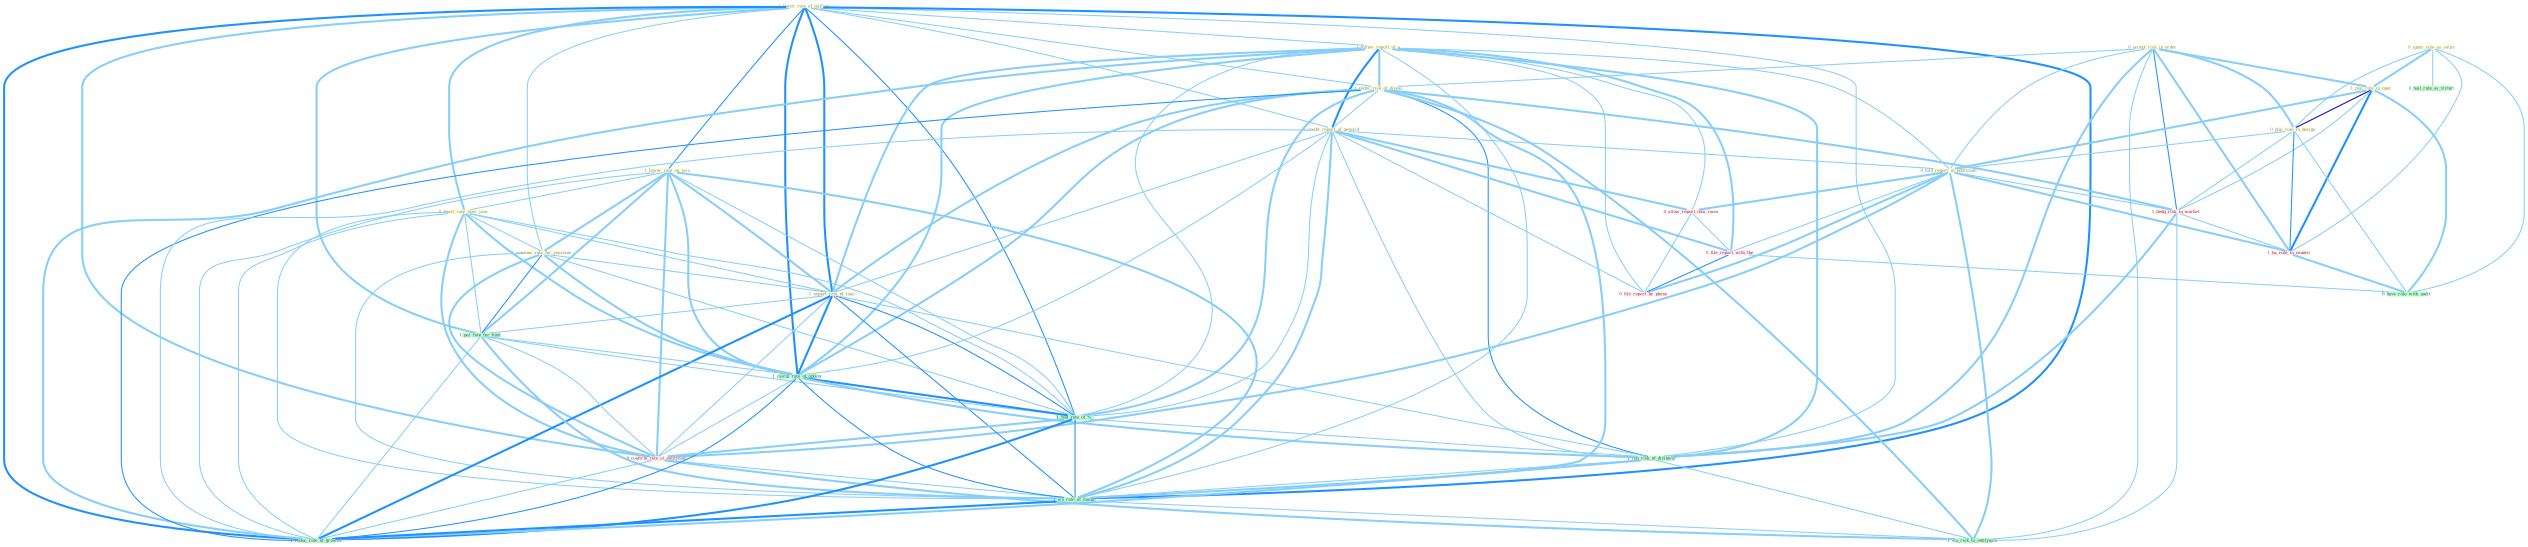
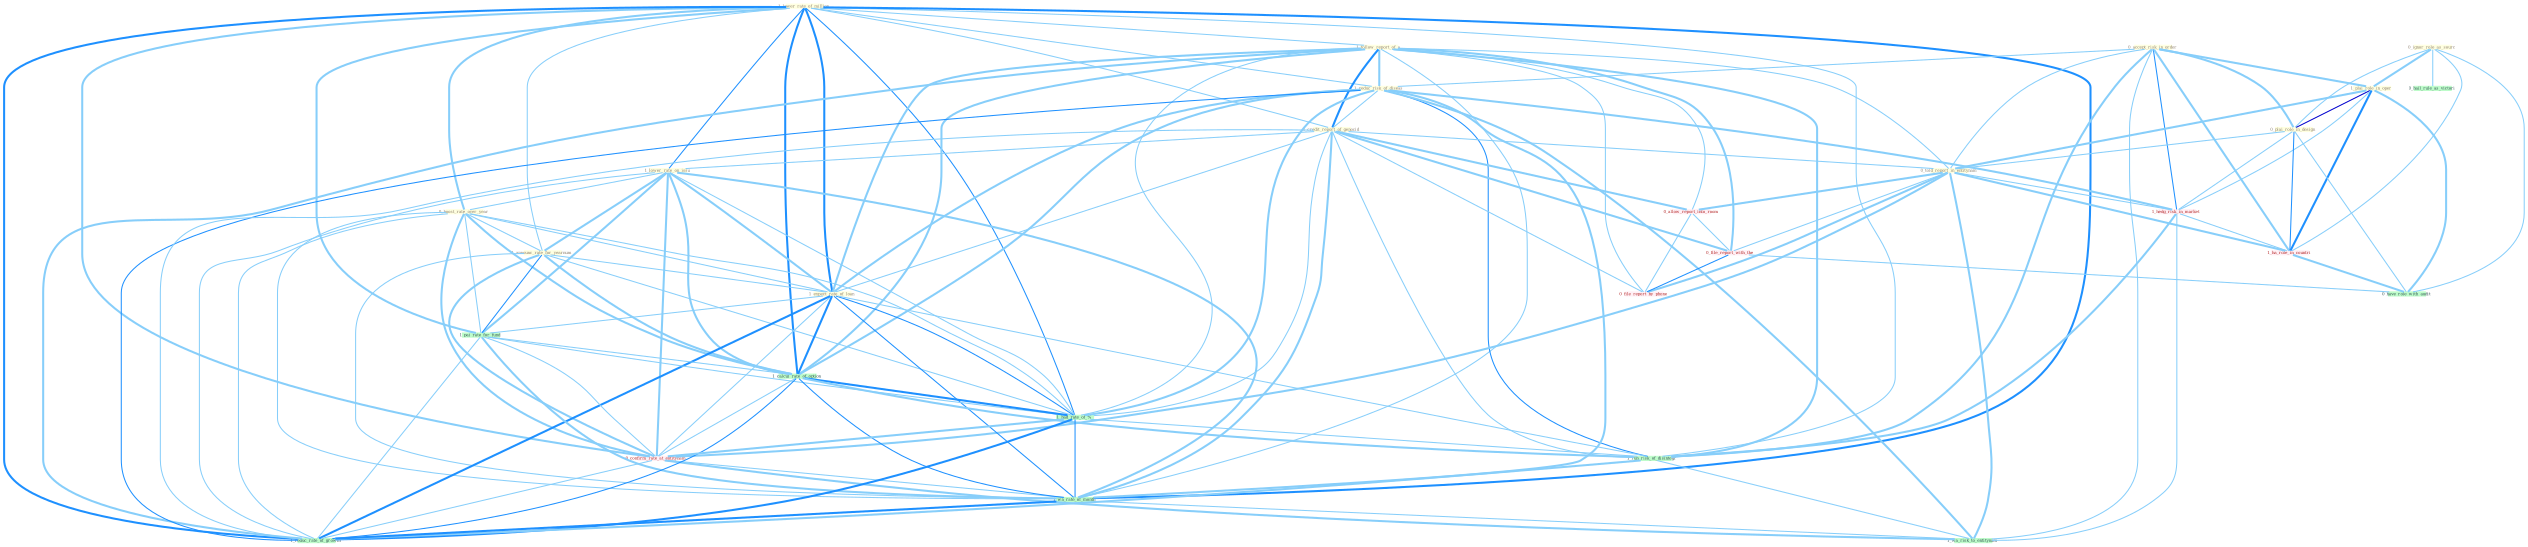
(1083, 286) -> (1000, 150)
(657, 458) -> (657, 458)
(1364, 479) -> none
